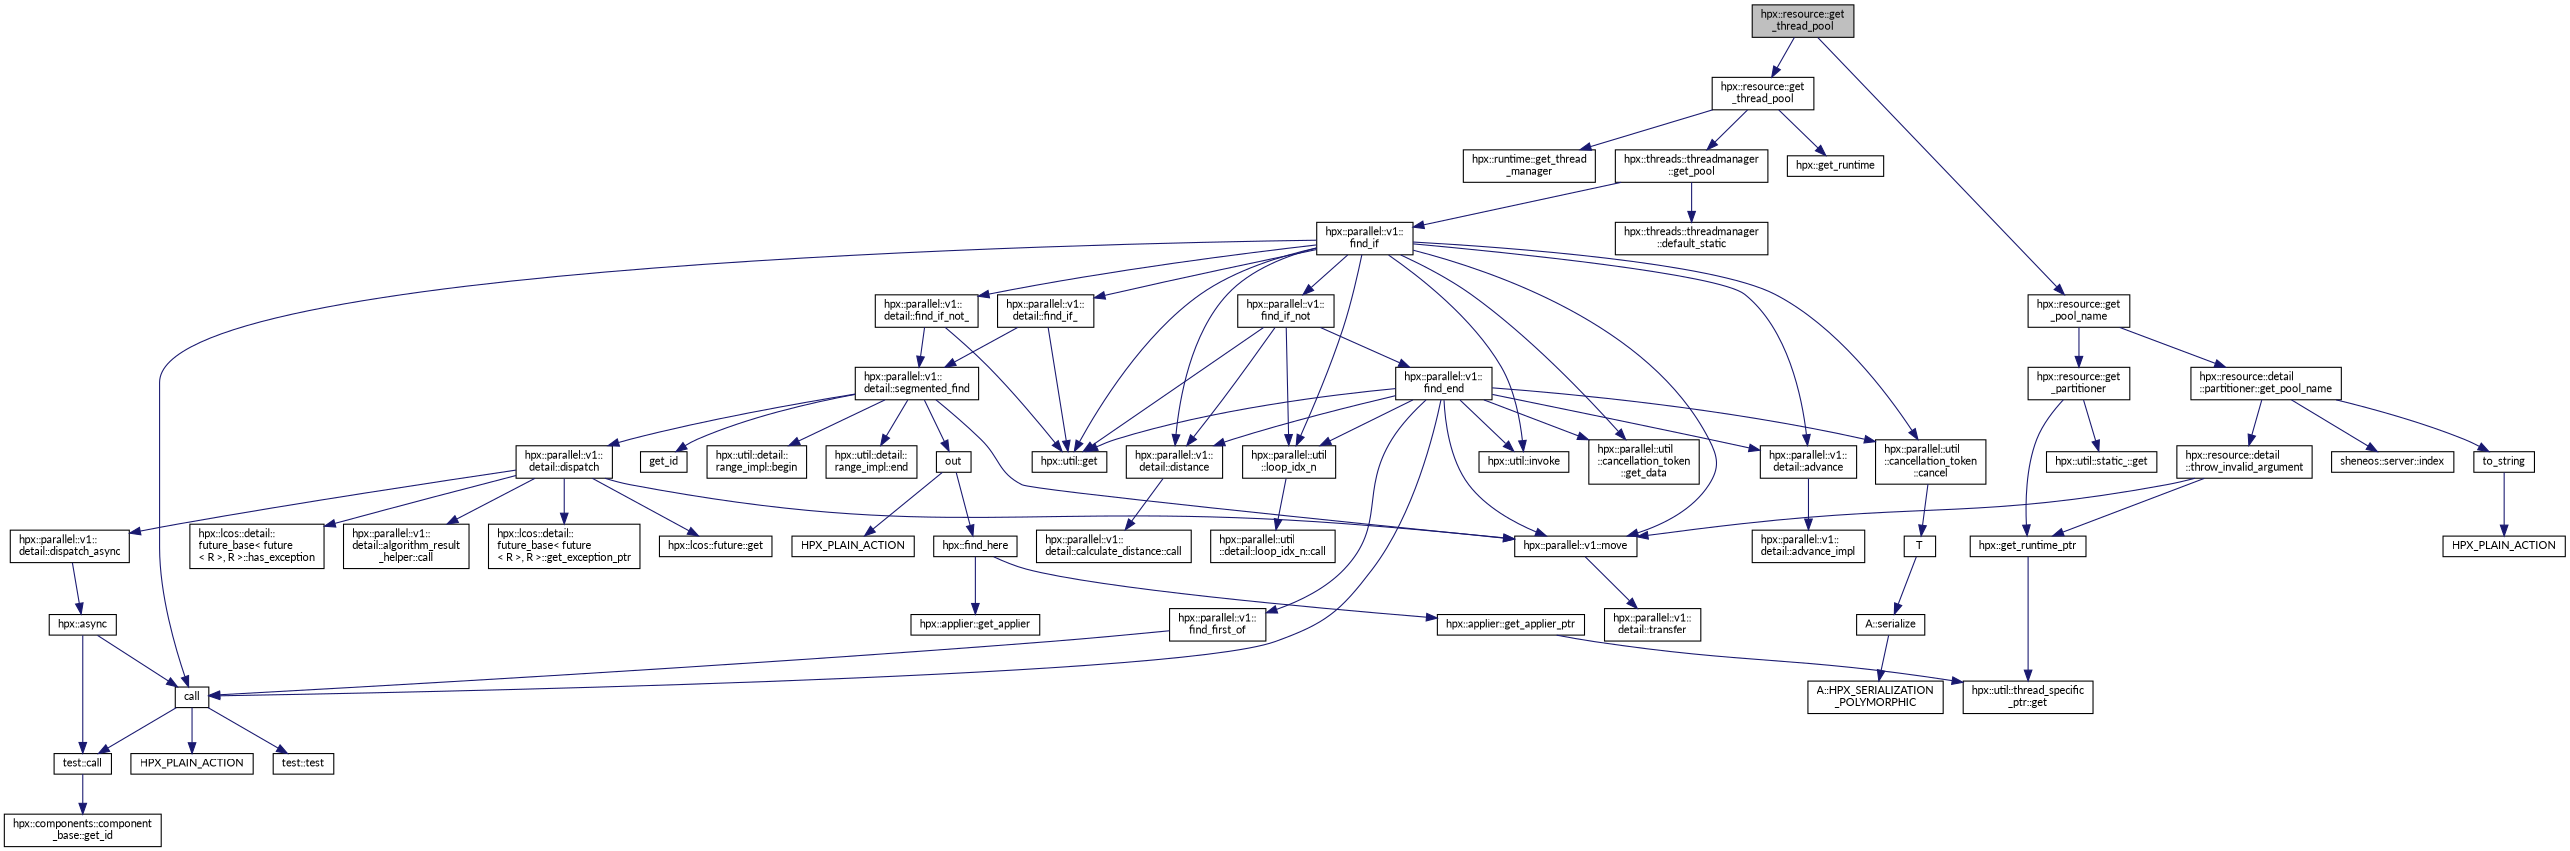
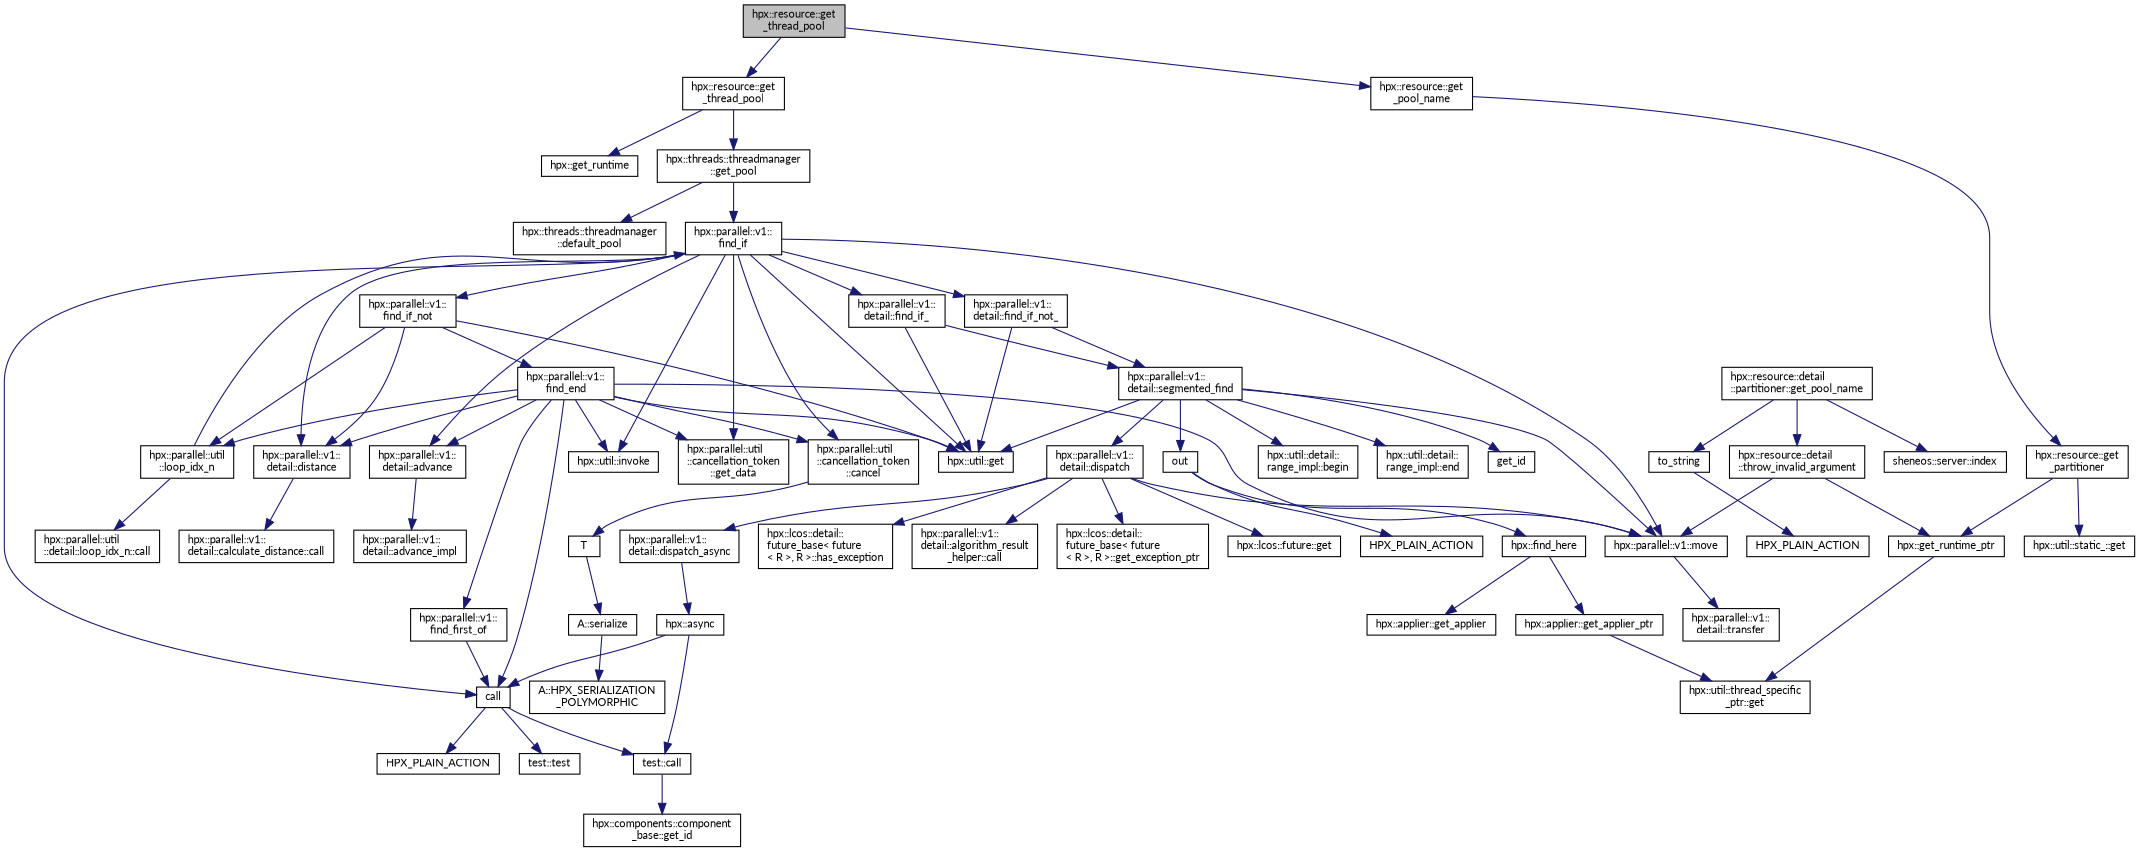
(1529, 166) -> none
(1692, 239) -> (590, 239)
(2167, 345) -> none
(1337, 347) -> (423, 259)
none -> (1075, 424)
